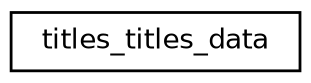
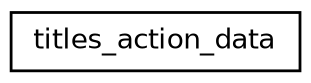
(156, 42) -> (156, 42)
